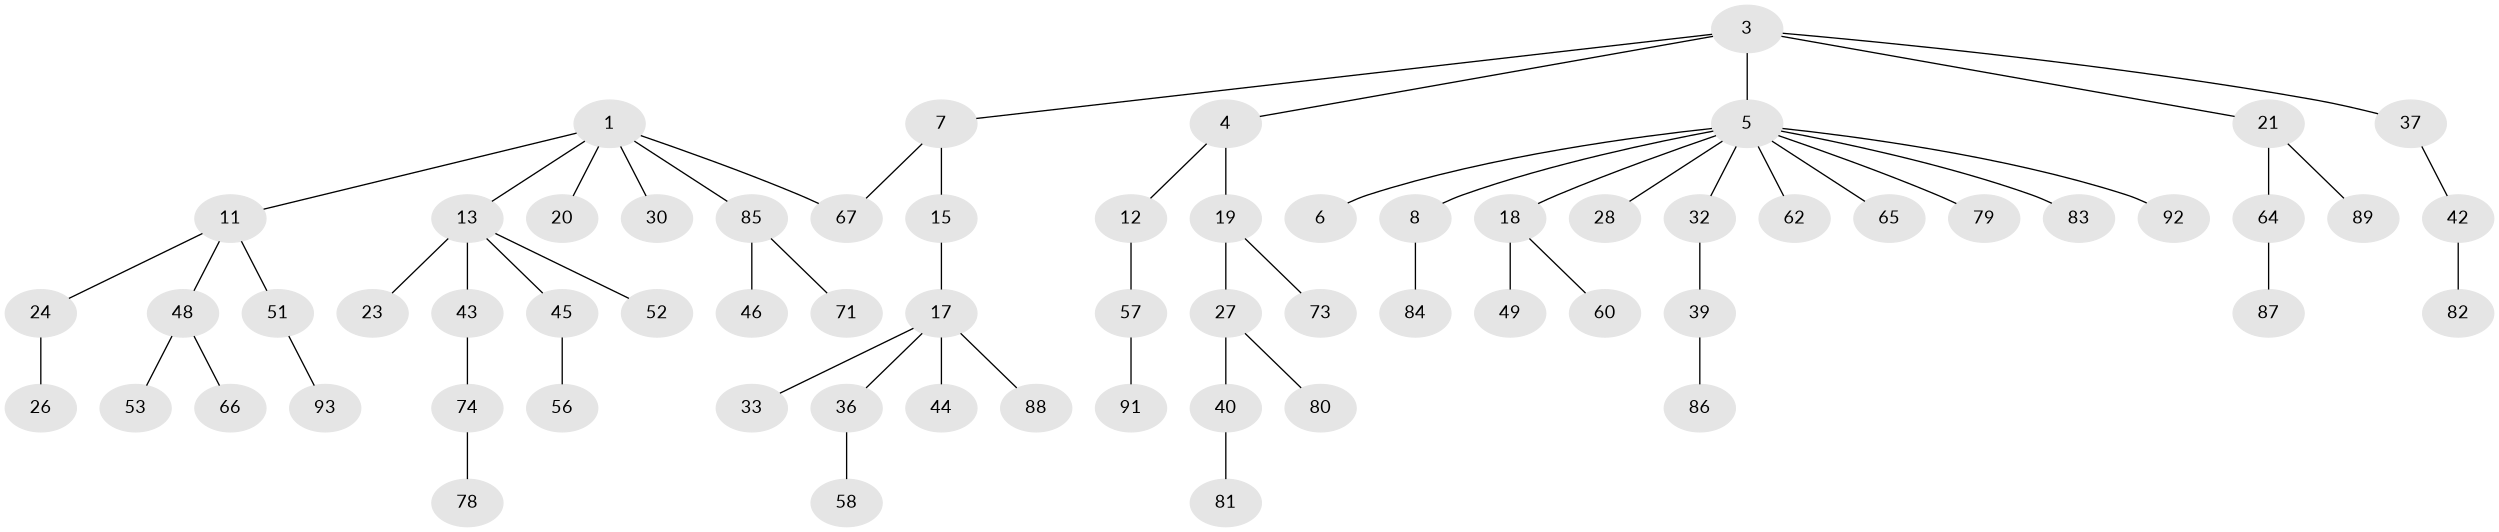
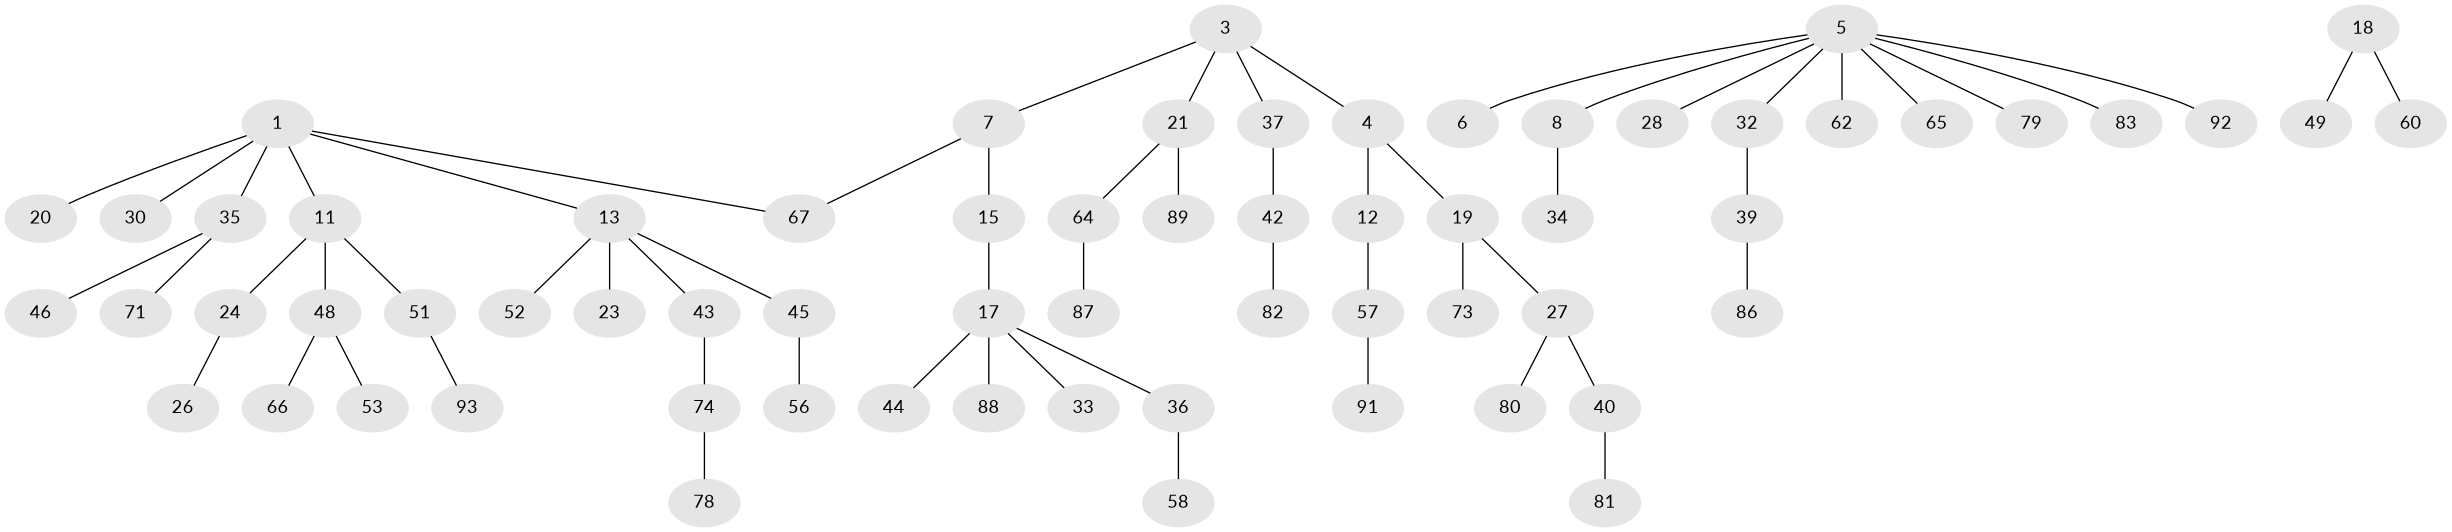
(1747, 76) -> none
(1626, 168) -> none
(752, 219) -> (230, 219)
(1415, 313) -> (1558, 219)
